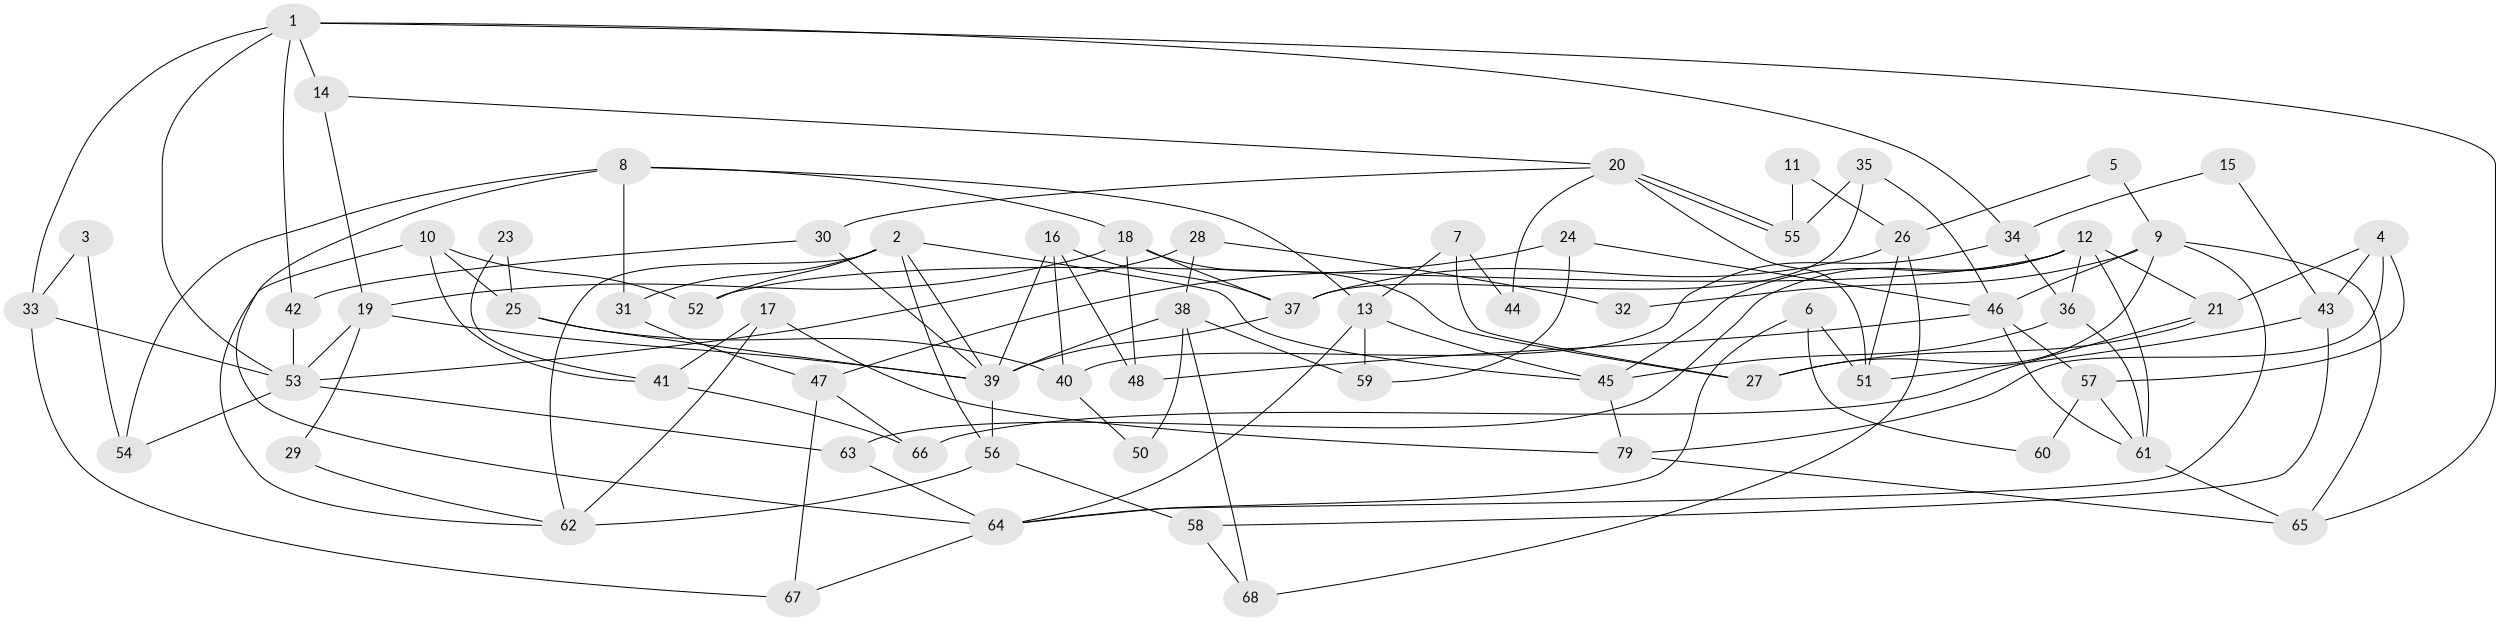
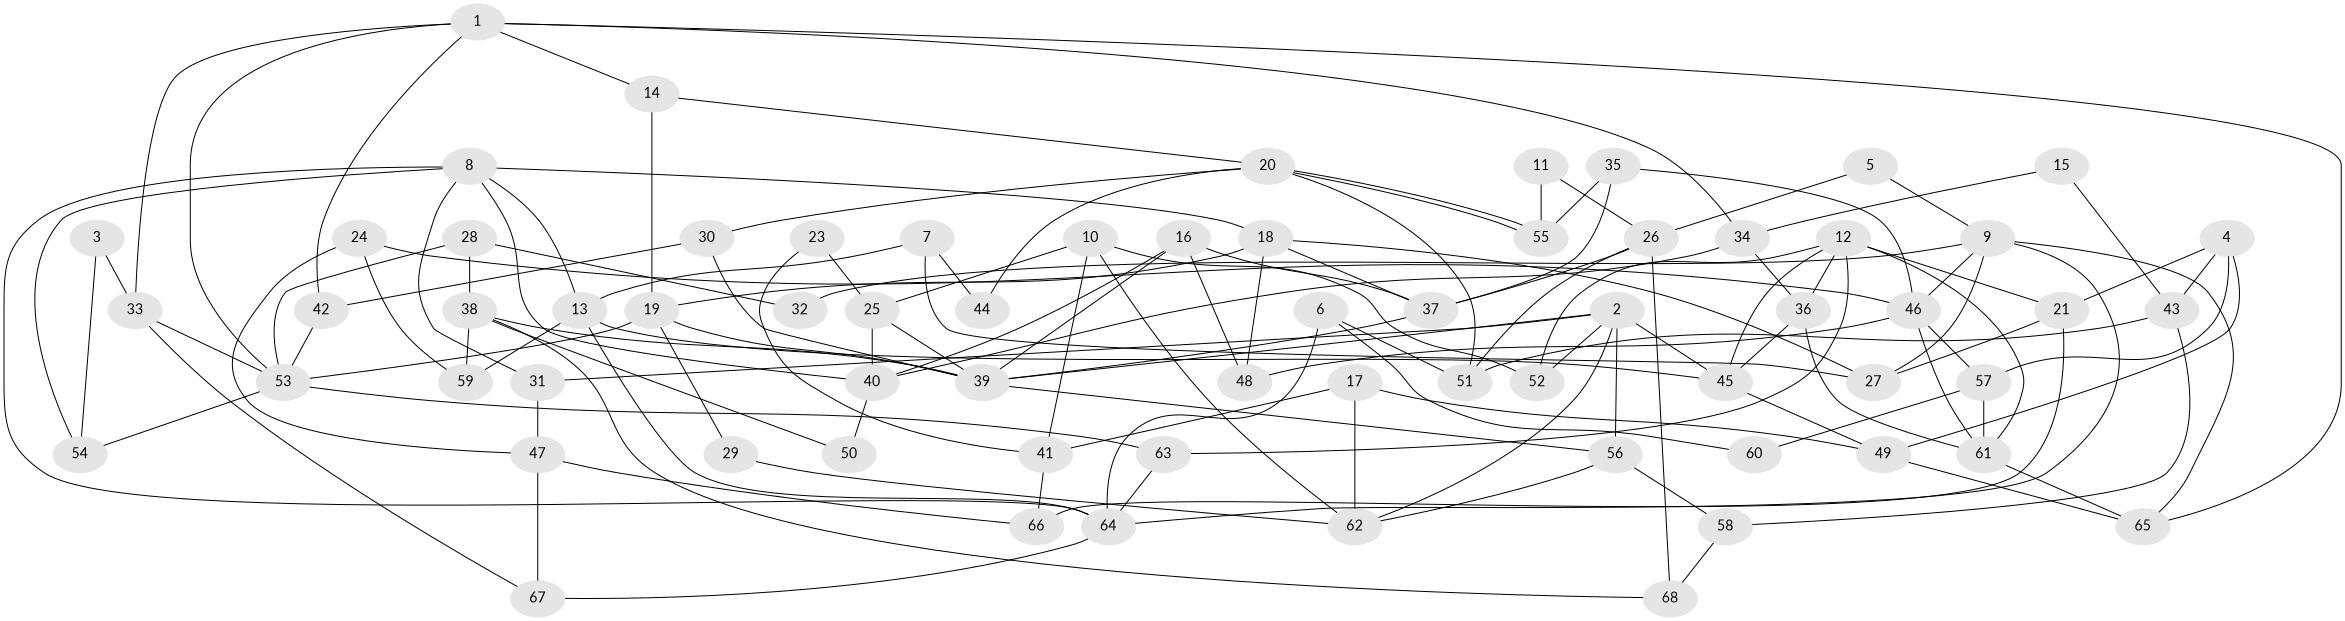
none -> (613, 348)
(1625, 455) -> (1884, 455)
